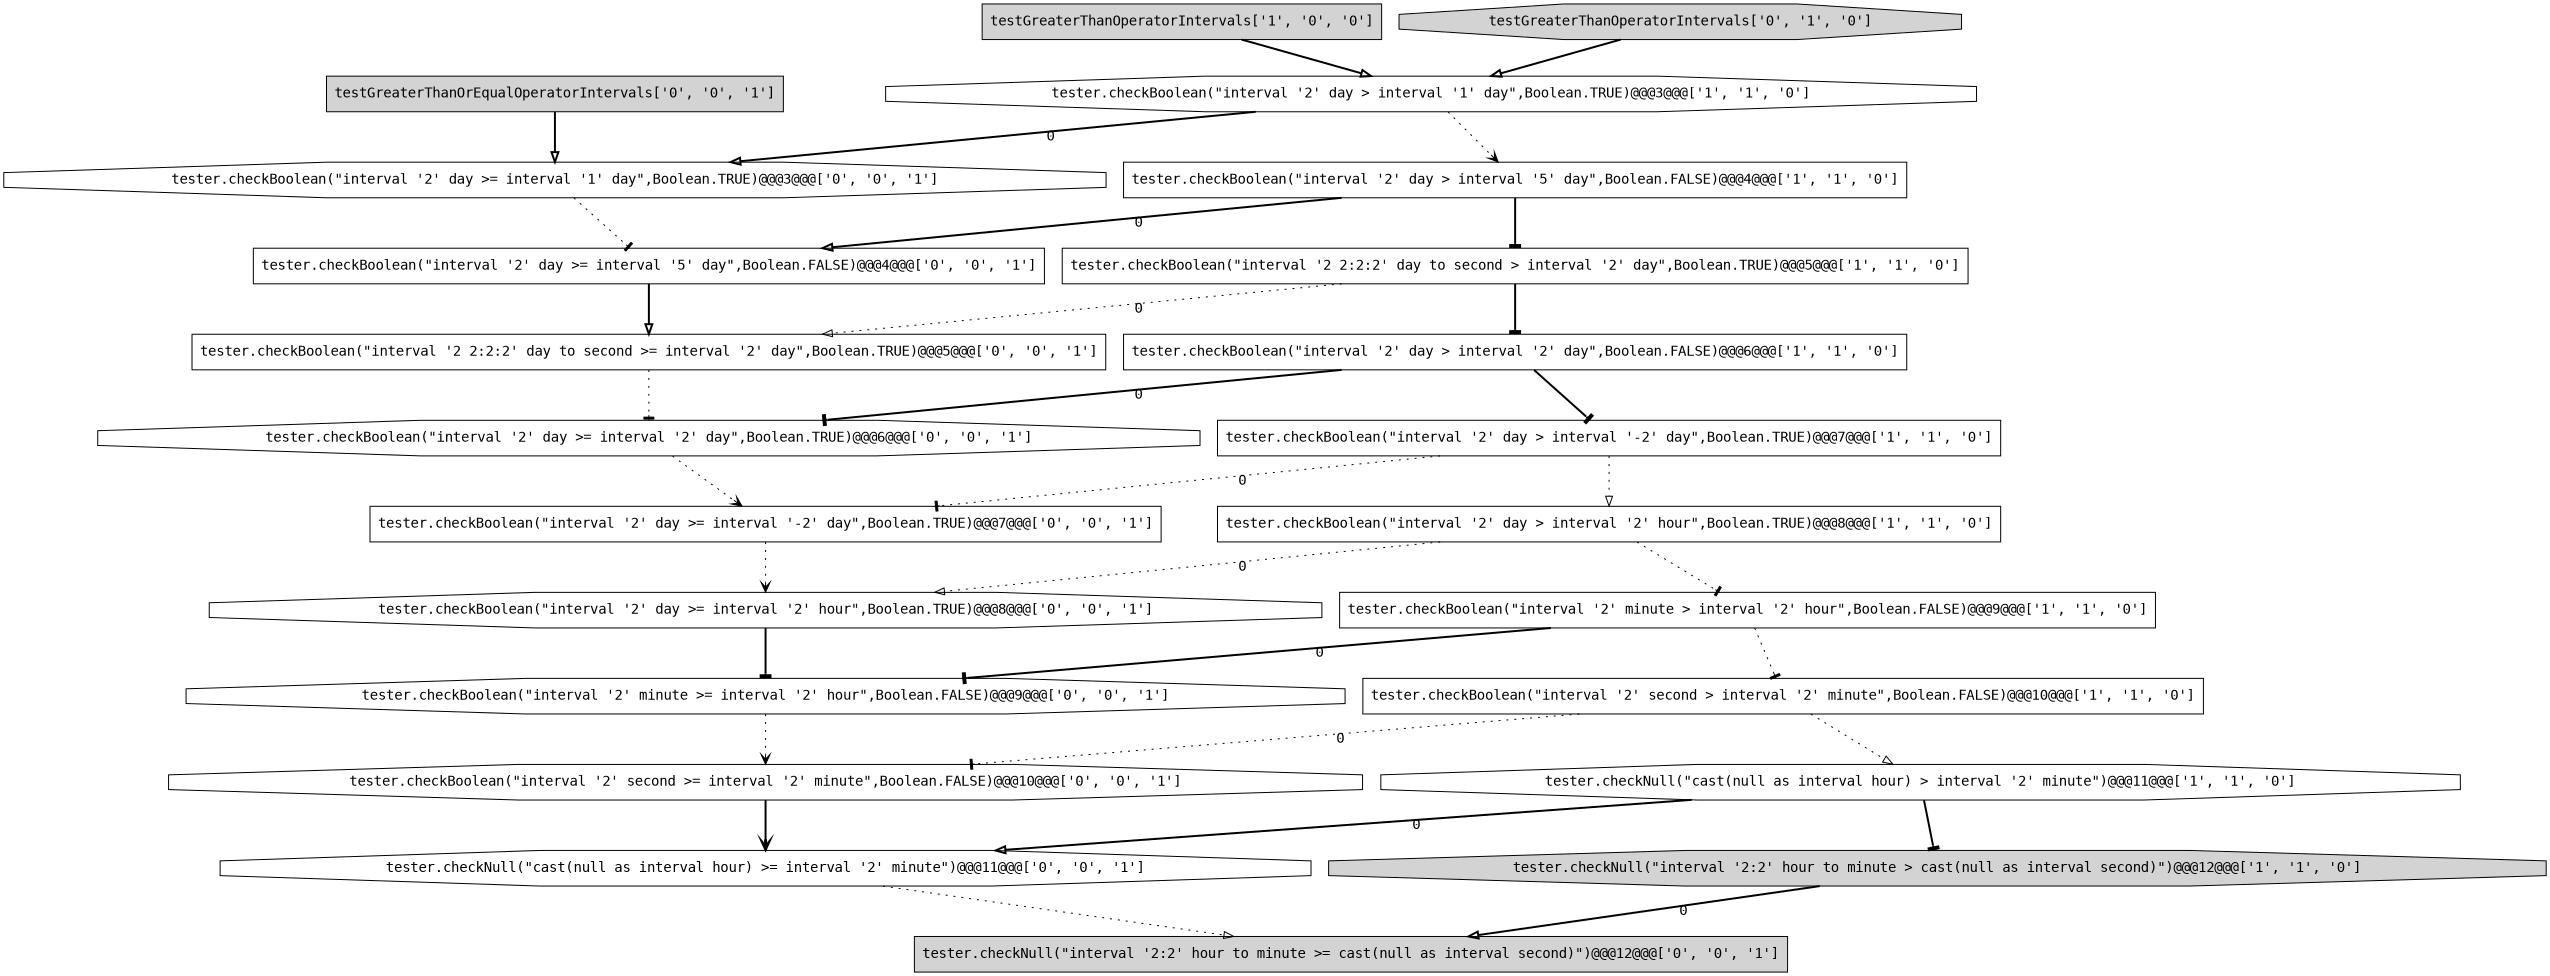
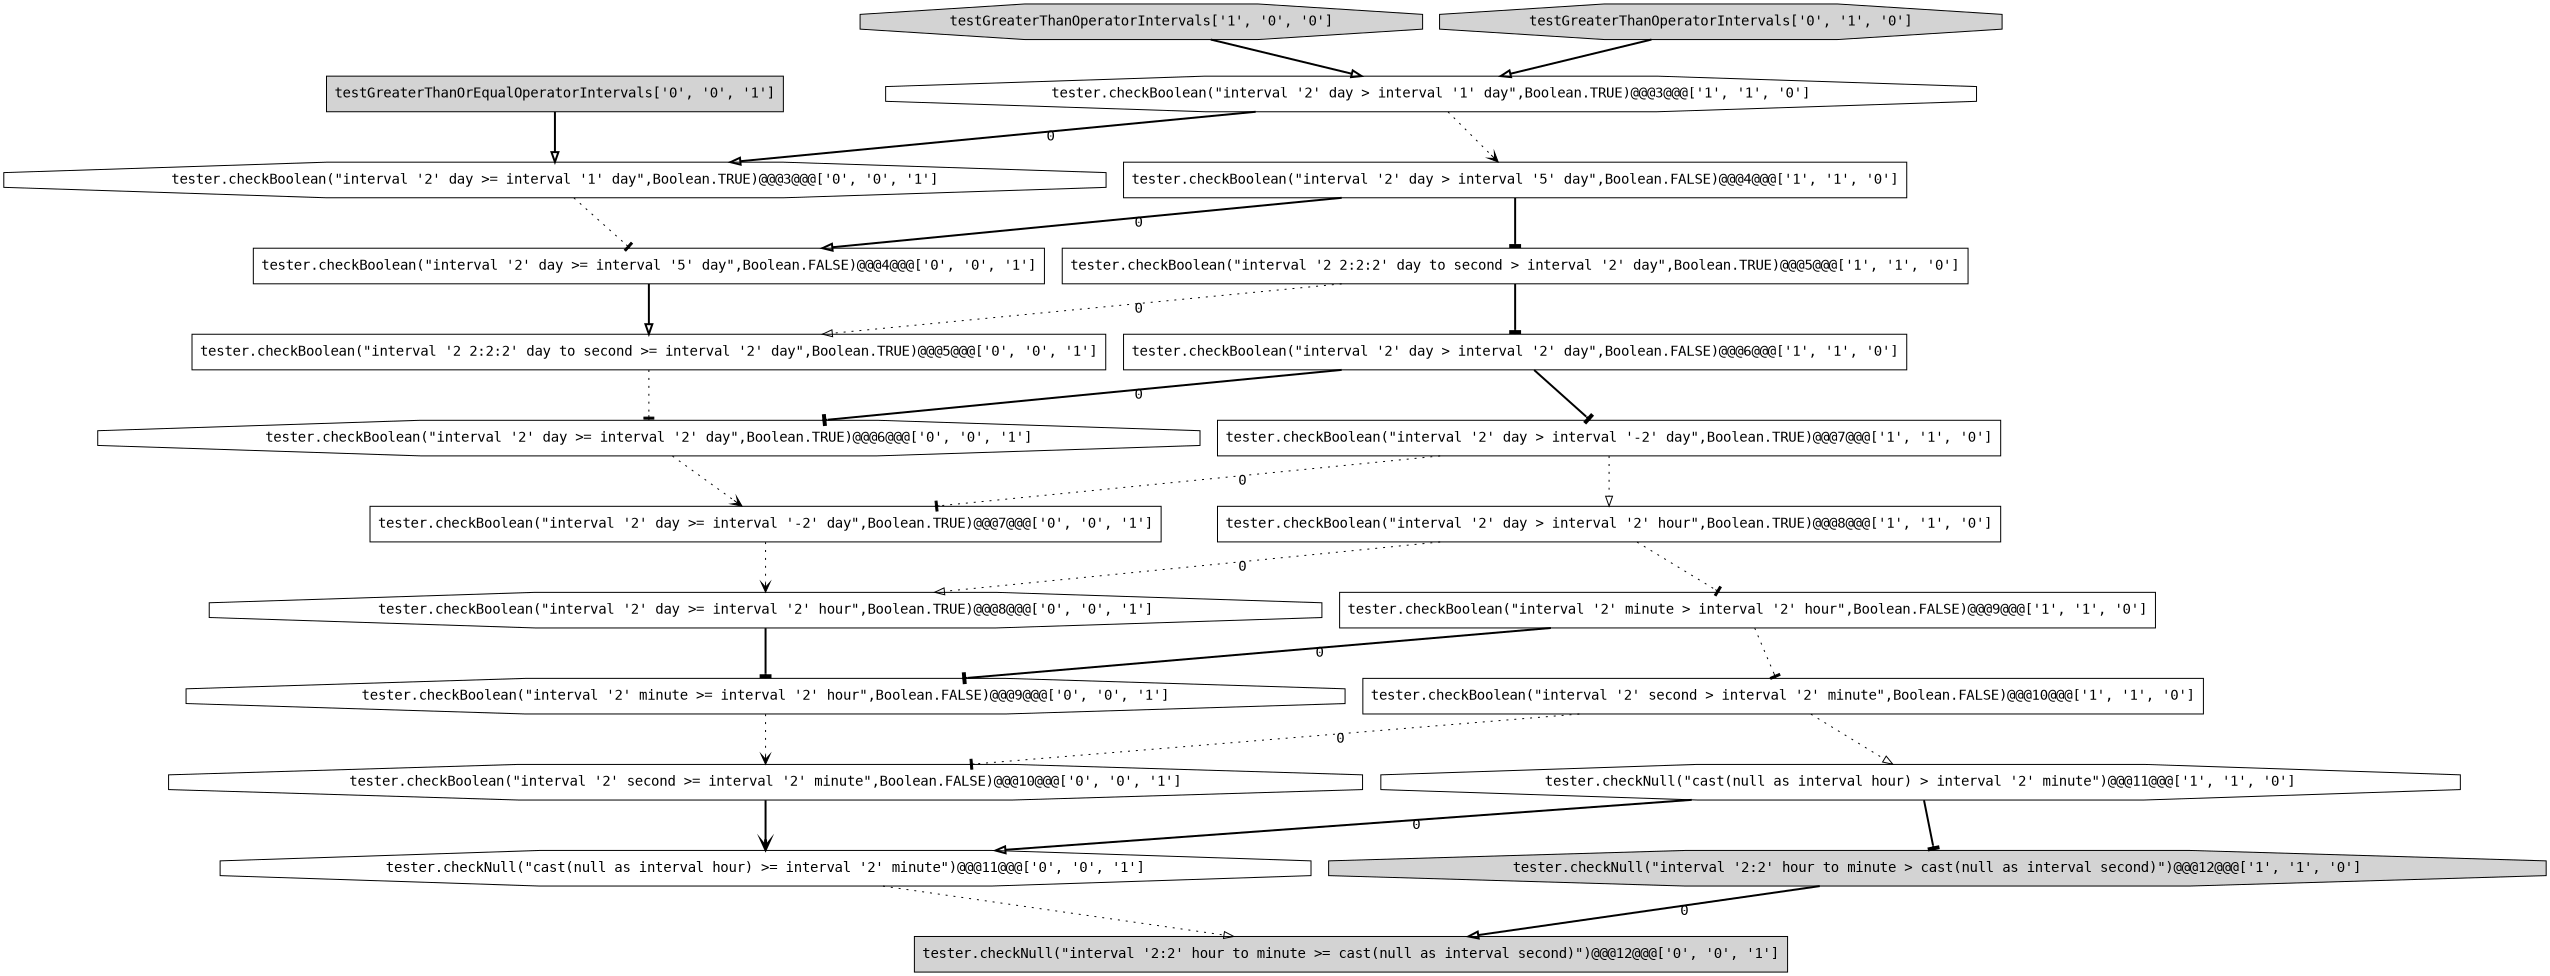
(1182, 22) -> (1141, 22)
